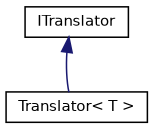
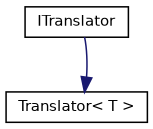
(67, 72) -> (87, 57)
